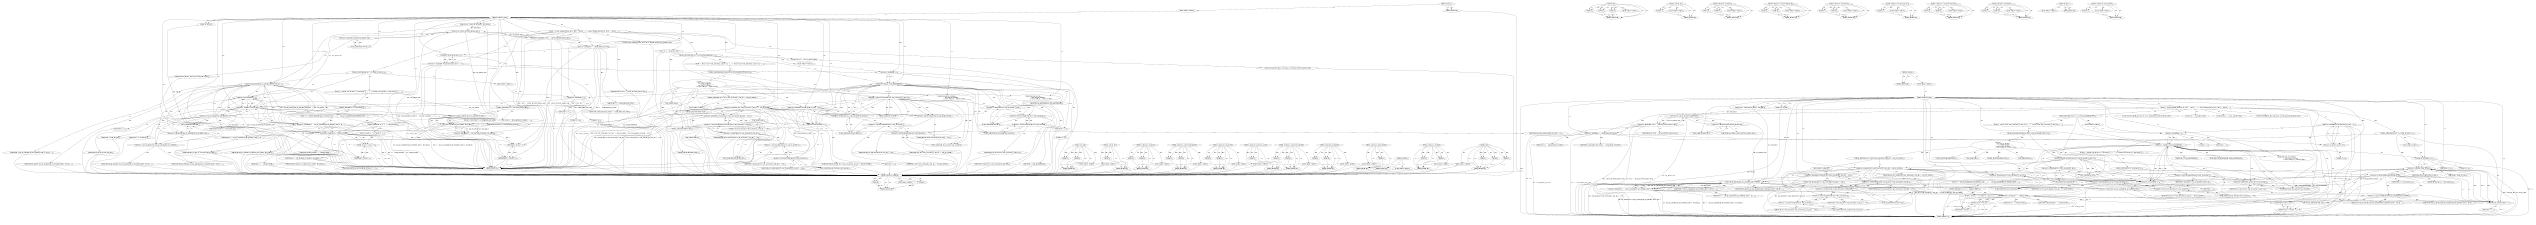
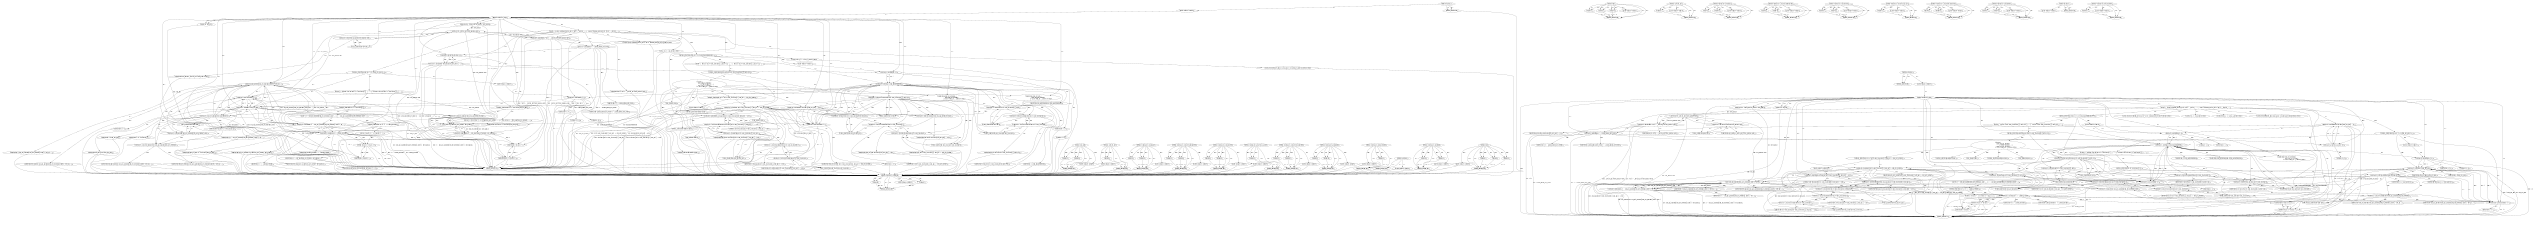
(1020, 132) -> (1940, 127)
